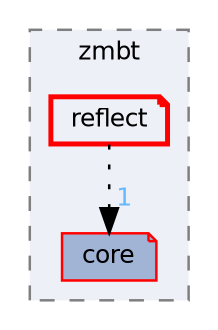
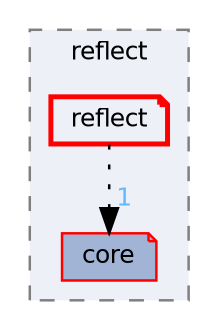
(109, 53) -> (109, 53)
